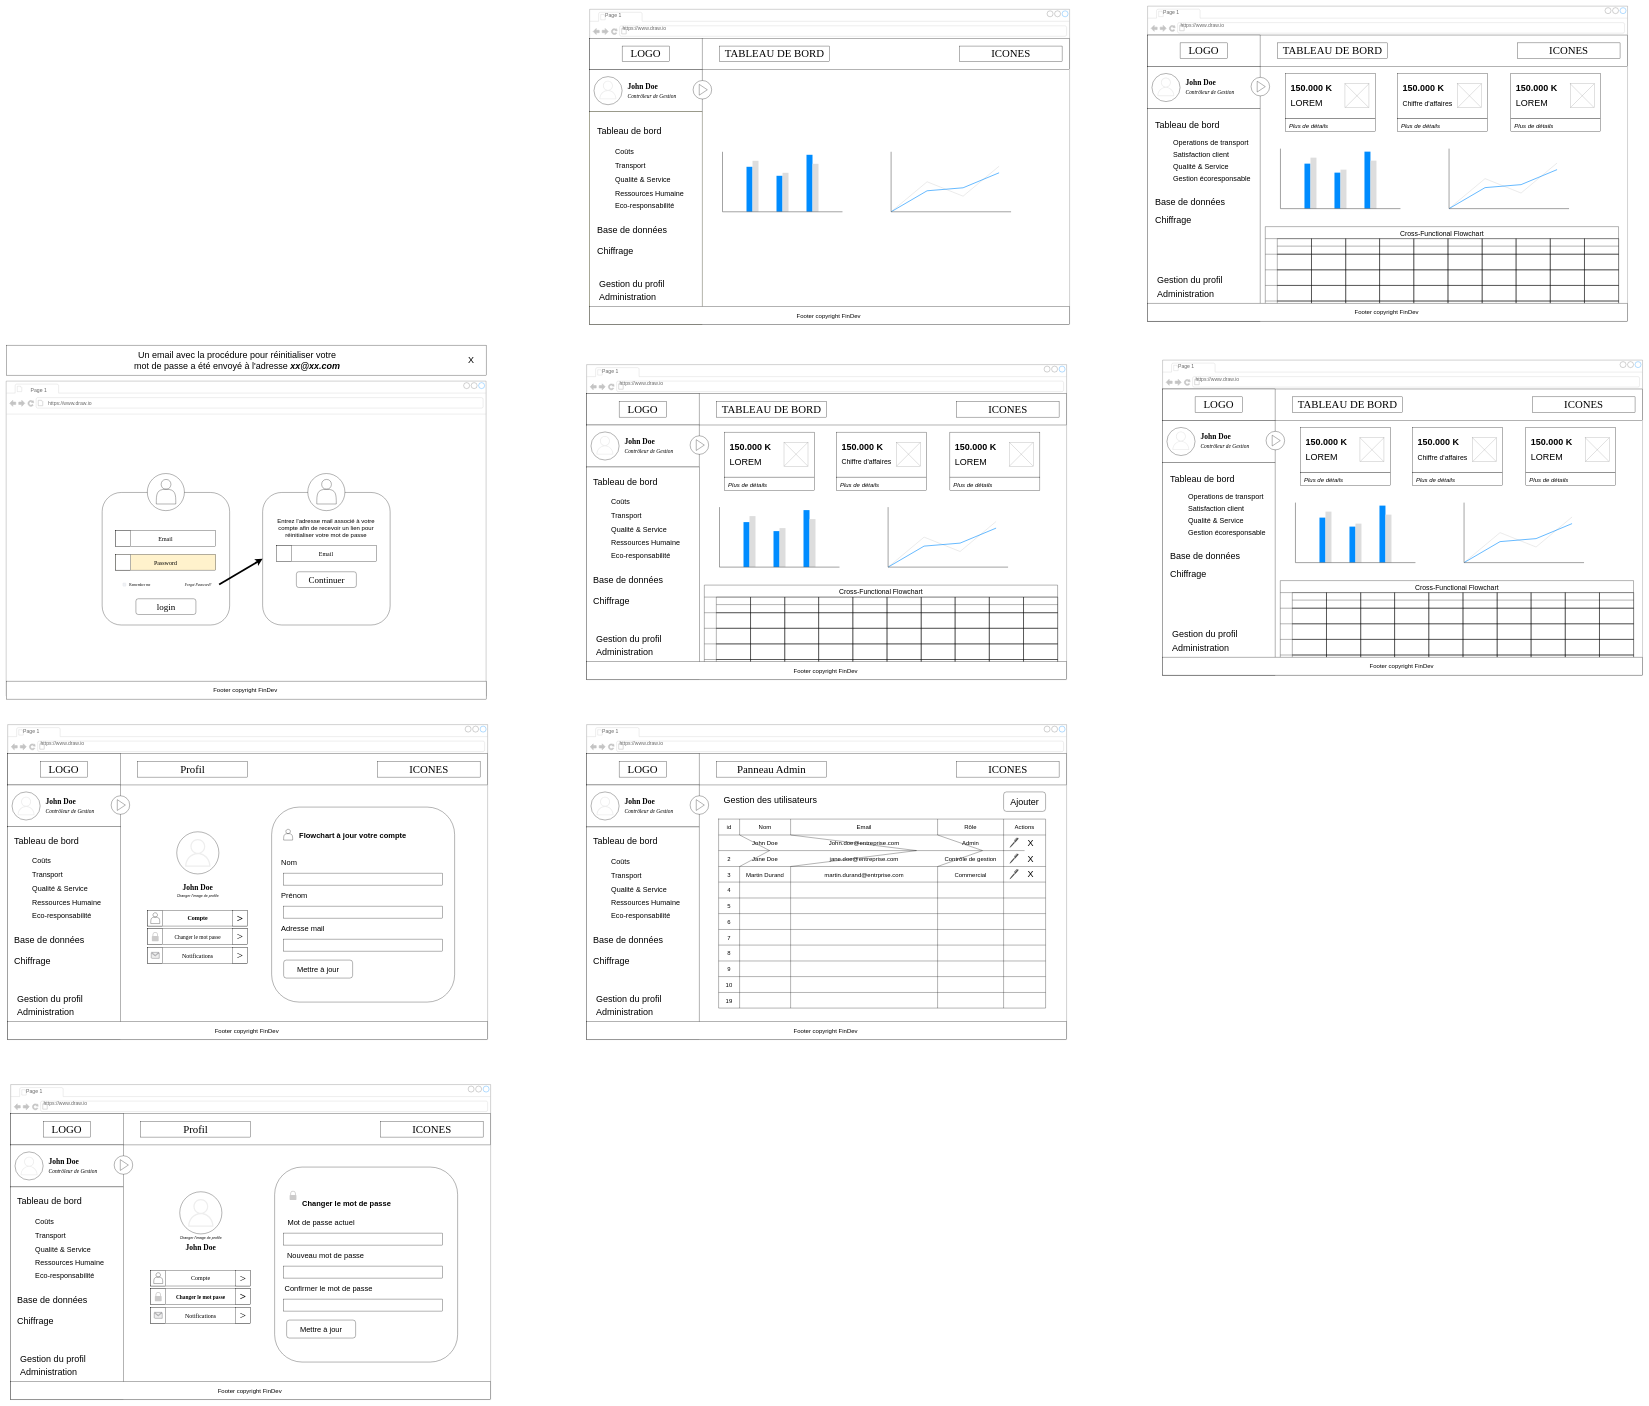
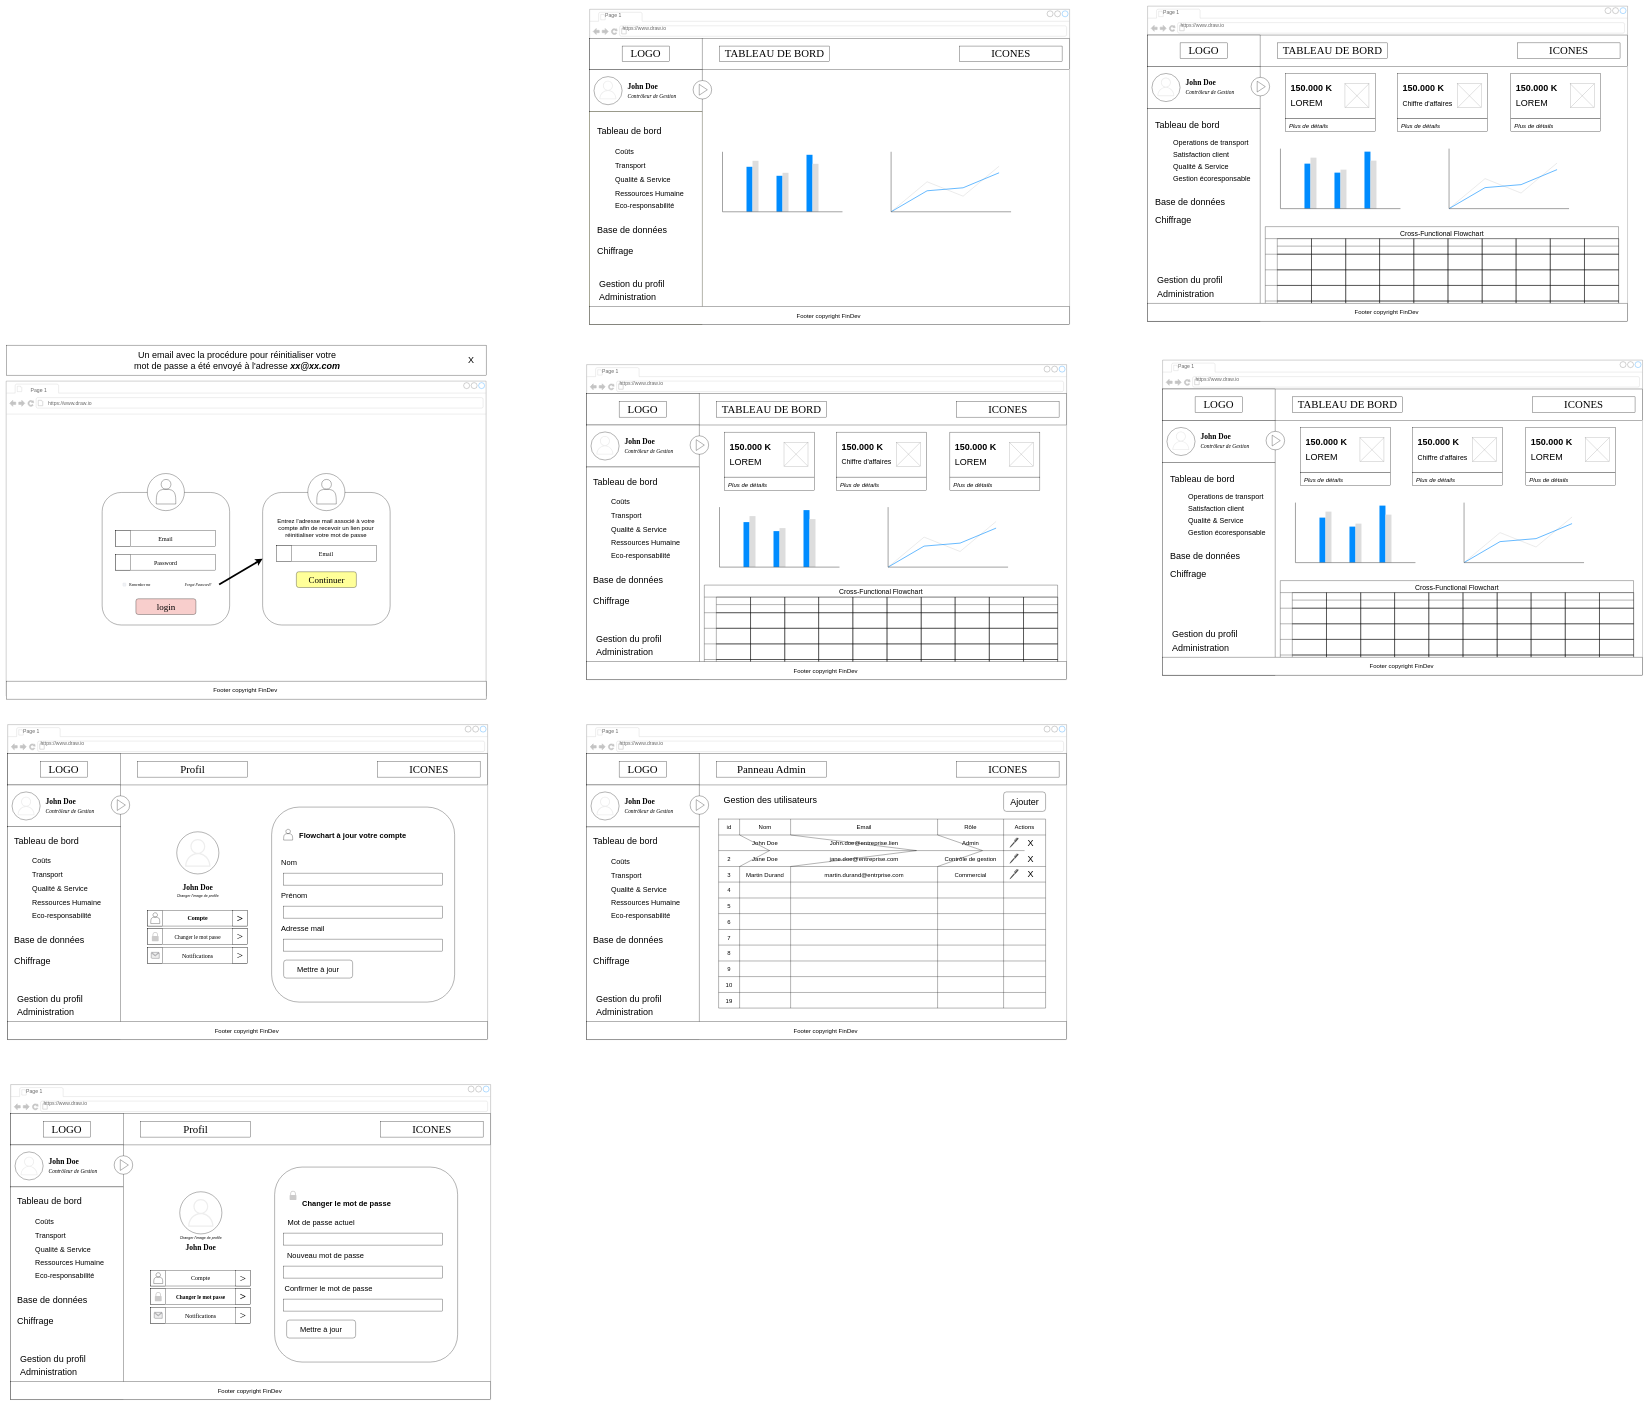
(166, 562) -> (166, 562)
(326, 580) -> (326, 580)
(166, 607) -> (166, 607)
(864, 843) -> (864, 843)
